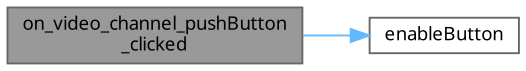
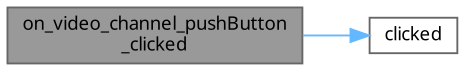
(444, 35) -> (413, 35)
